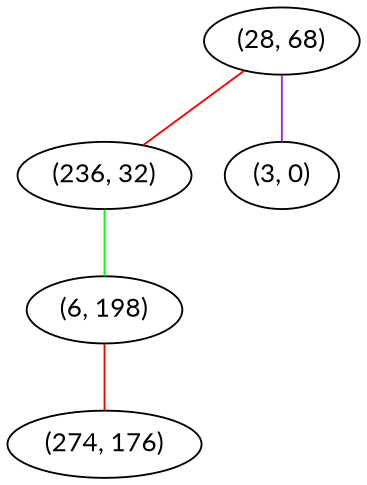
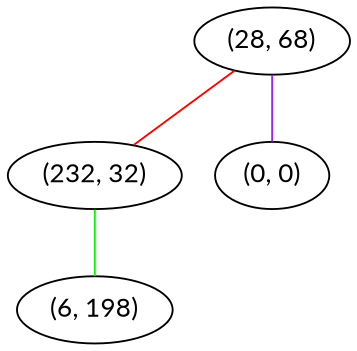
(105, 175) -> (95, 175)
(282, 175) -> (272, 175)
(105, 444) -> none
